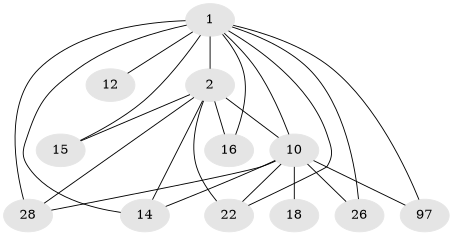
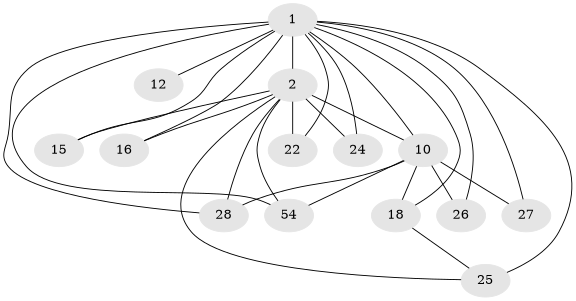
none -> (430, 97)
none -> (358, 150)
(262, 183) -> none
(145, 216) -> (289, 216)
(425, 216) -> (526, 216)
none -> (486, 281)
